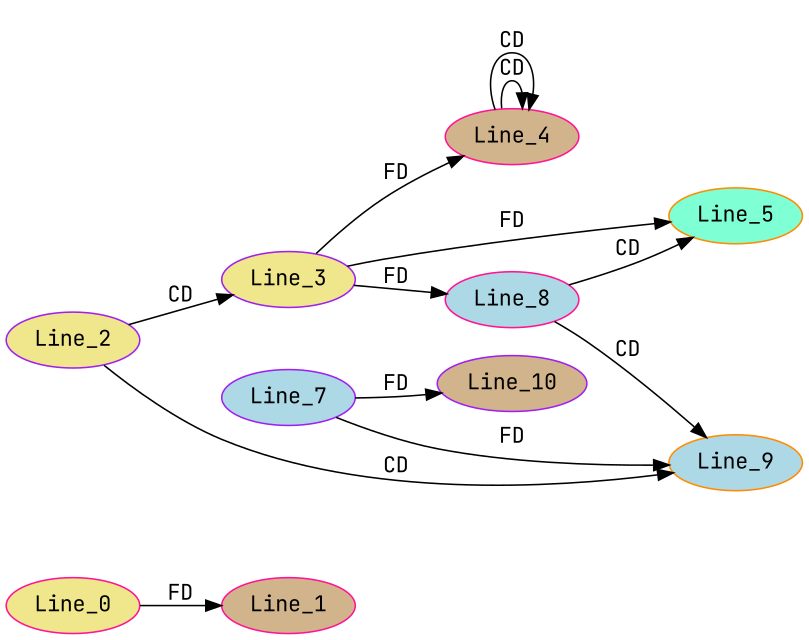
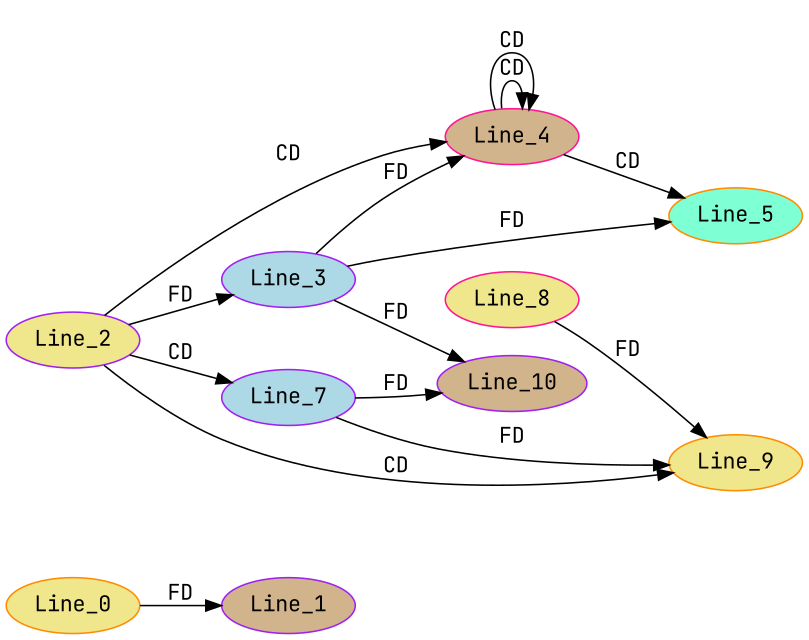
none -> (258, 211)
(625, 267) -> (616, 174)
(288, 280) -> (288, 280)
(393, 289) -> (392, 328)
(181, 296) -> (181, 296)
(512, 300) -> (512, 300)
(628, 350) -> (628, 350)
none -> (173, 367)
(736, 463) -> (736, 463)
(73, 606) -> (73, 606)
(288, 606) -> (288, 606)
